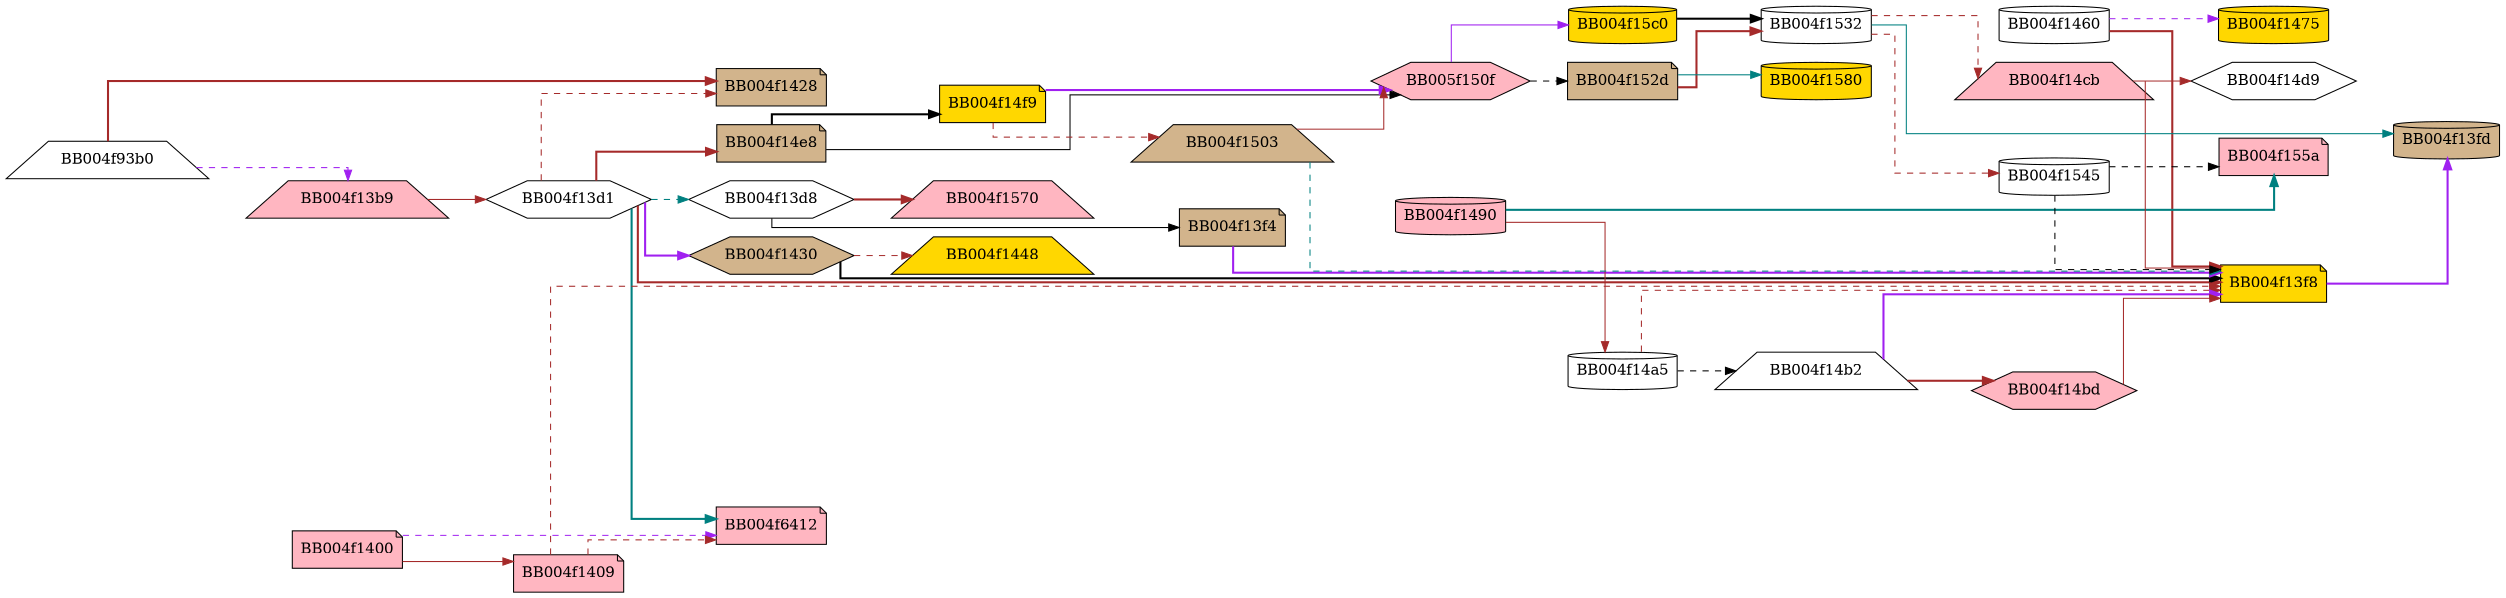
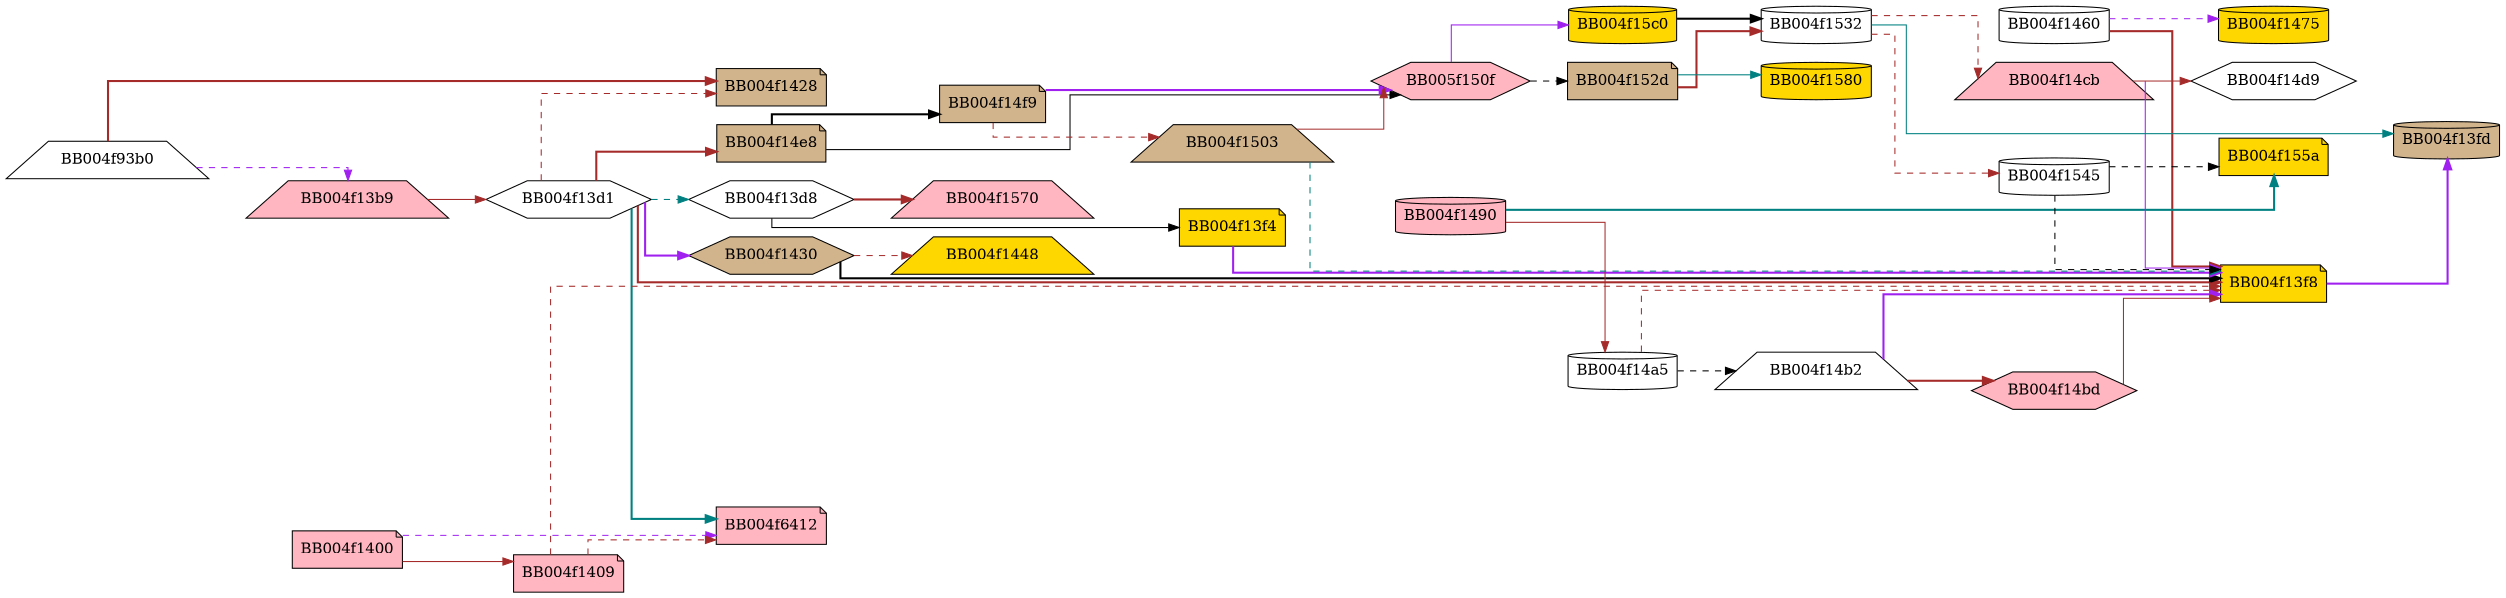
(993, 104) -> (993, 104)
(2274, 157) -> (2274, 157)
(2145, 201) -> (2145, 201)
(1232, 228) -> (1232, 228)
